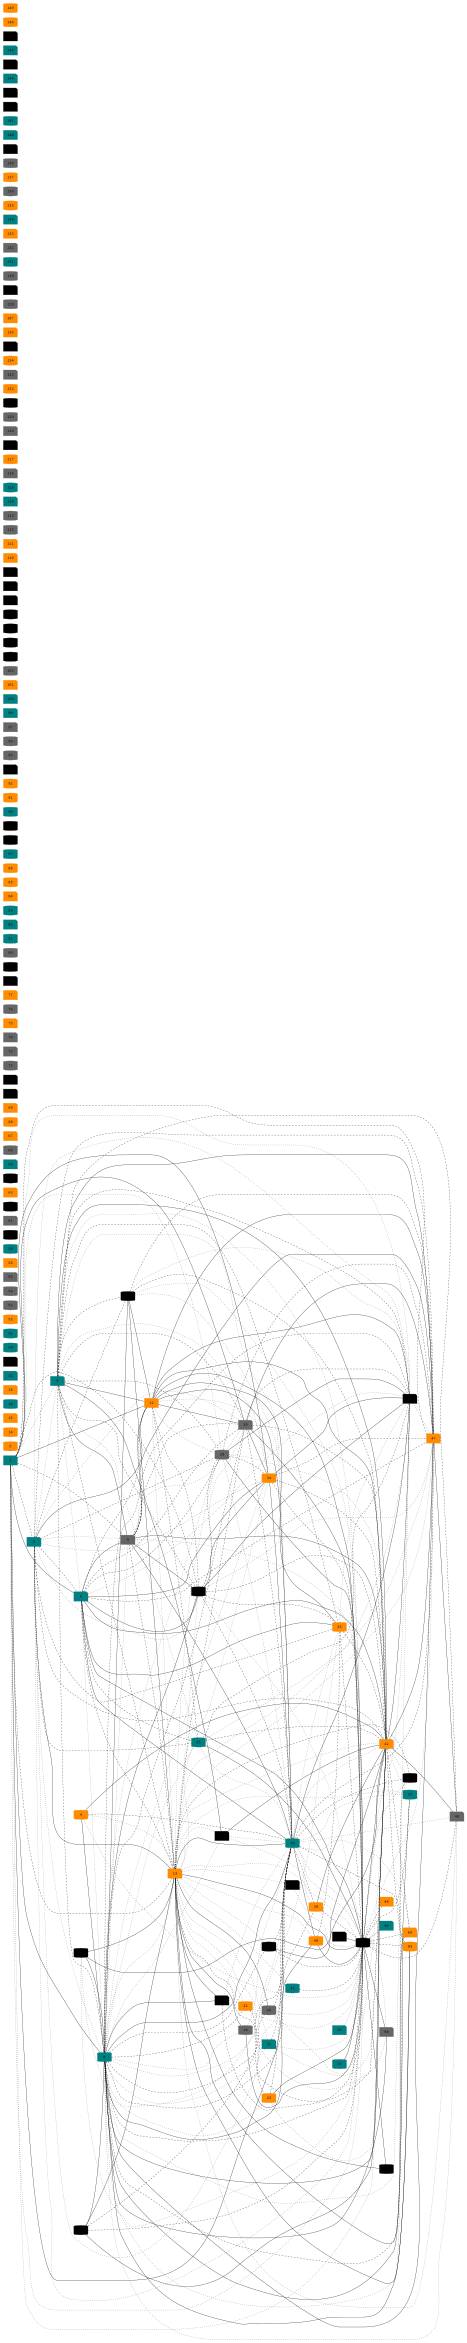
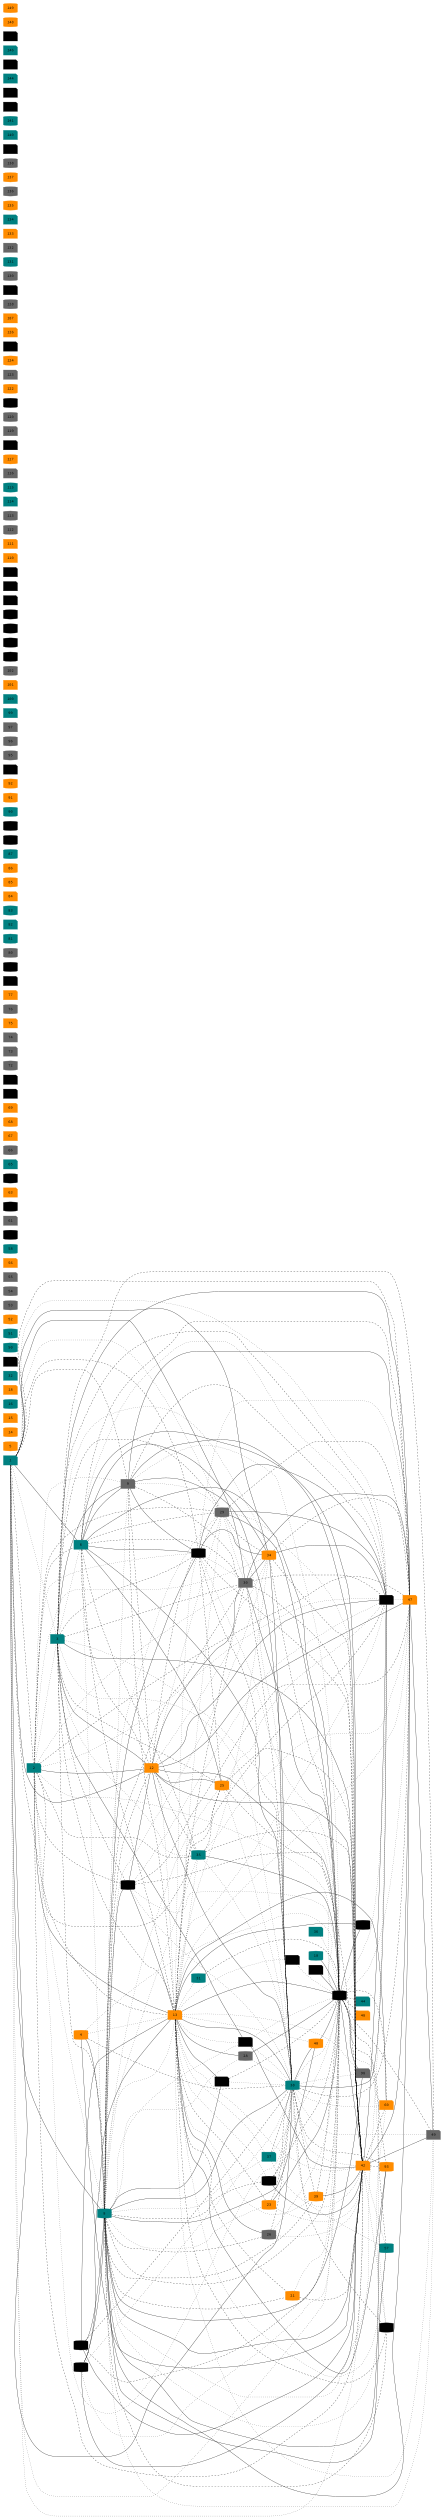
(336, 1785) -> (199, 1842)
(200, 1945) -> (210, 2164)
